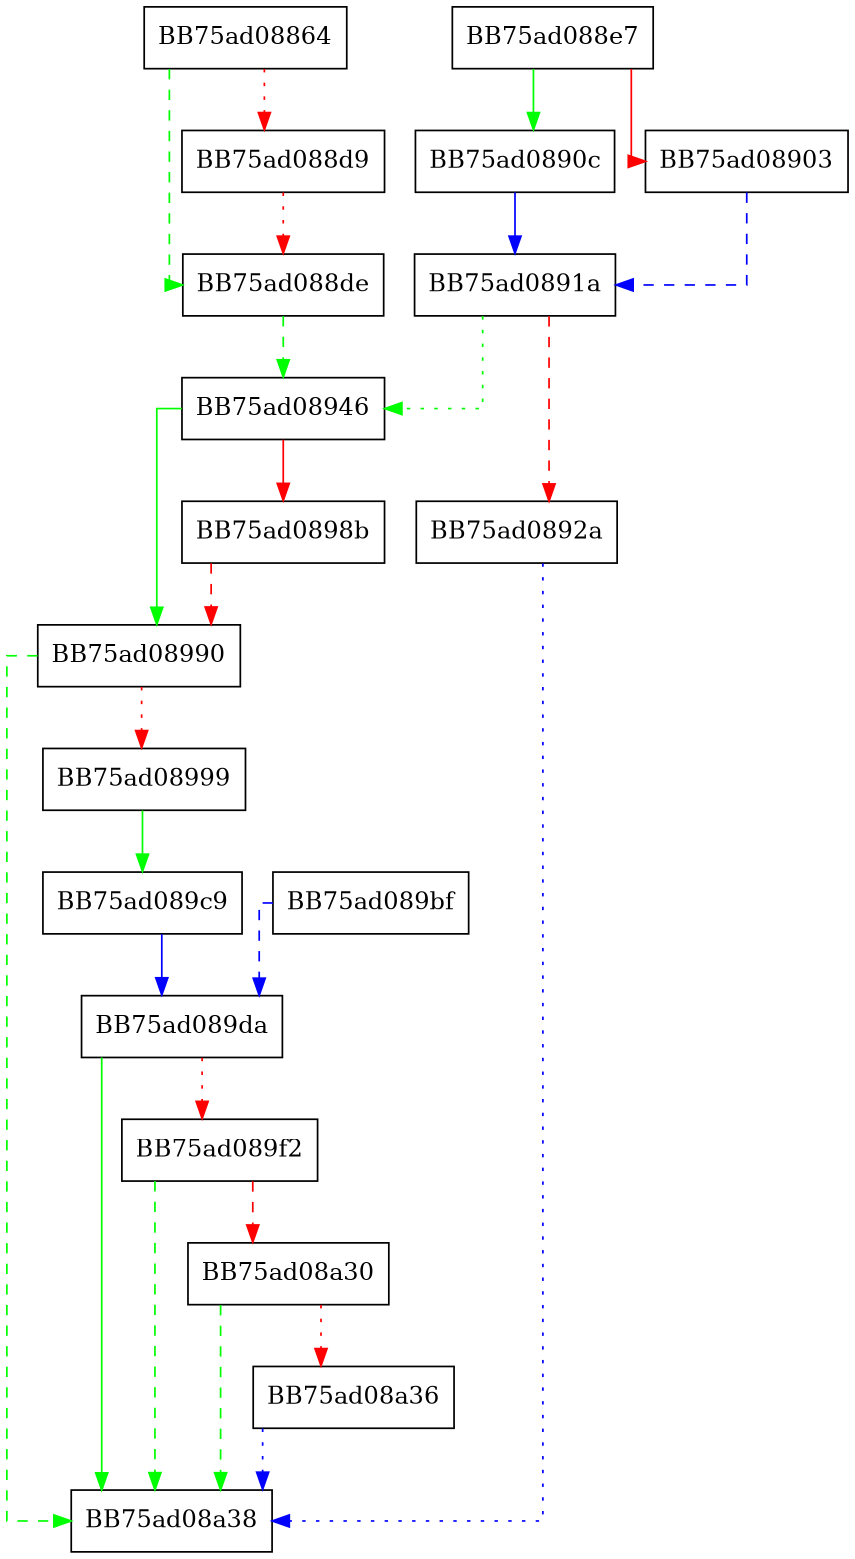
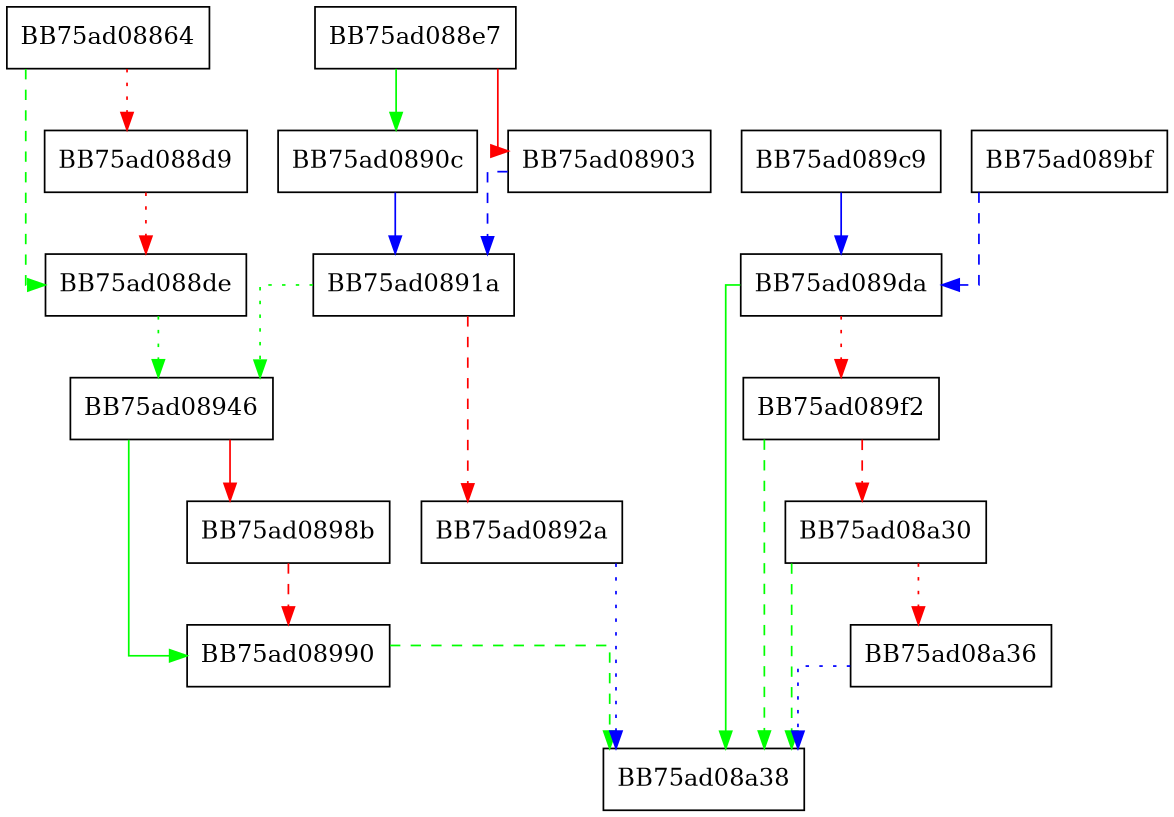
(283, 338) -> (158, 338)
(144, 779) -> none
